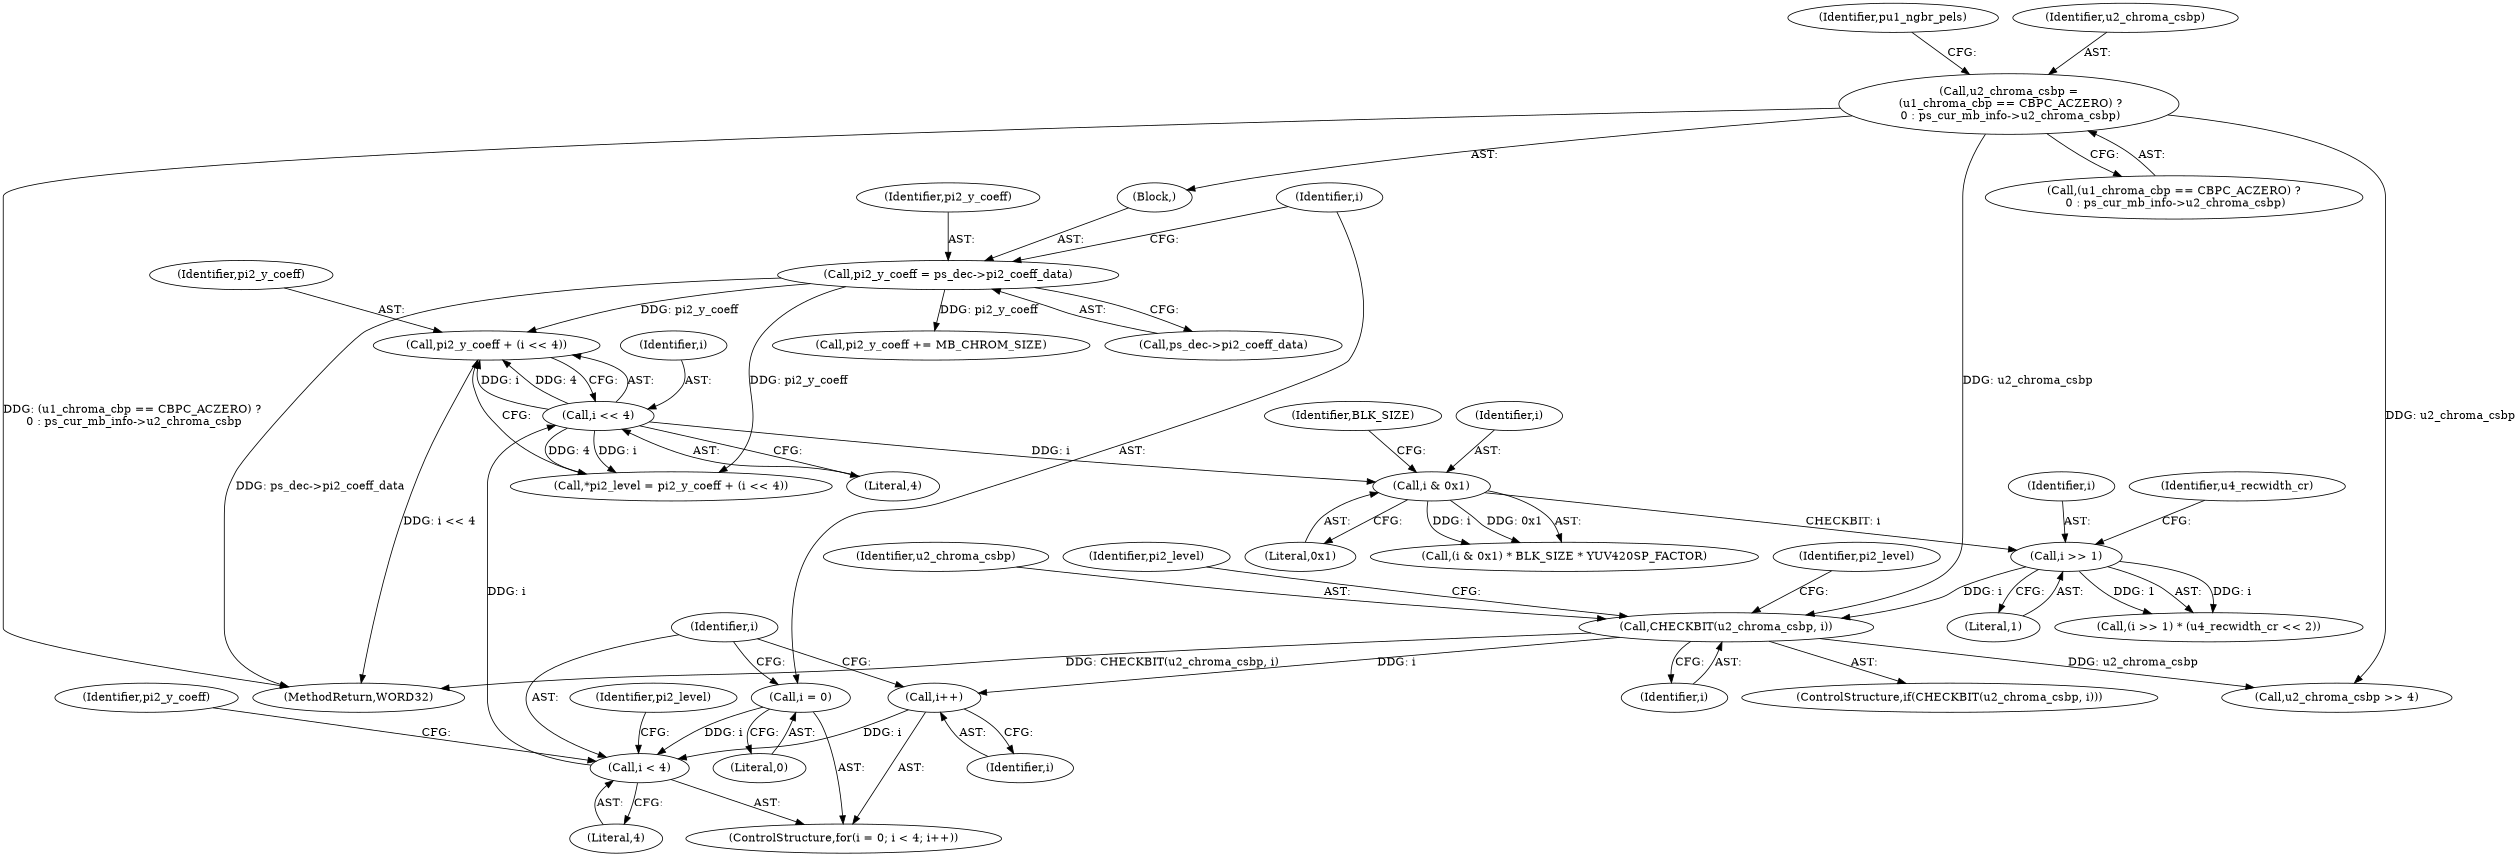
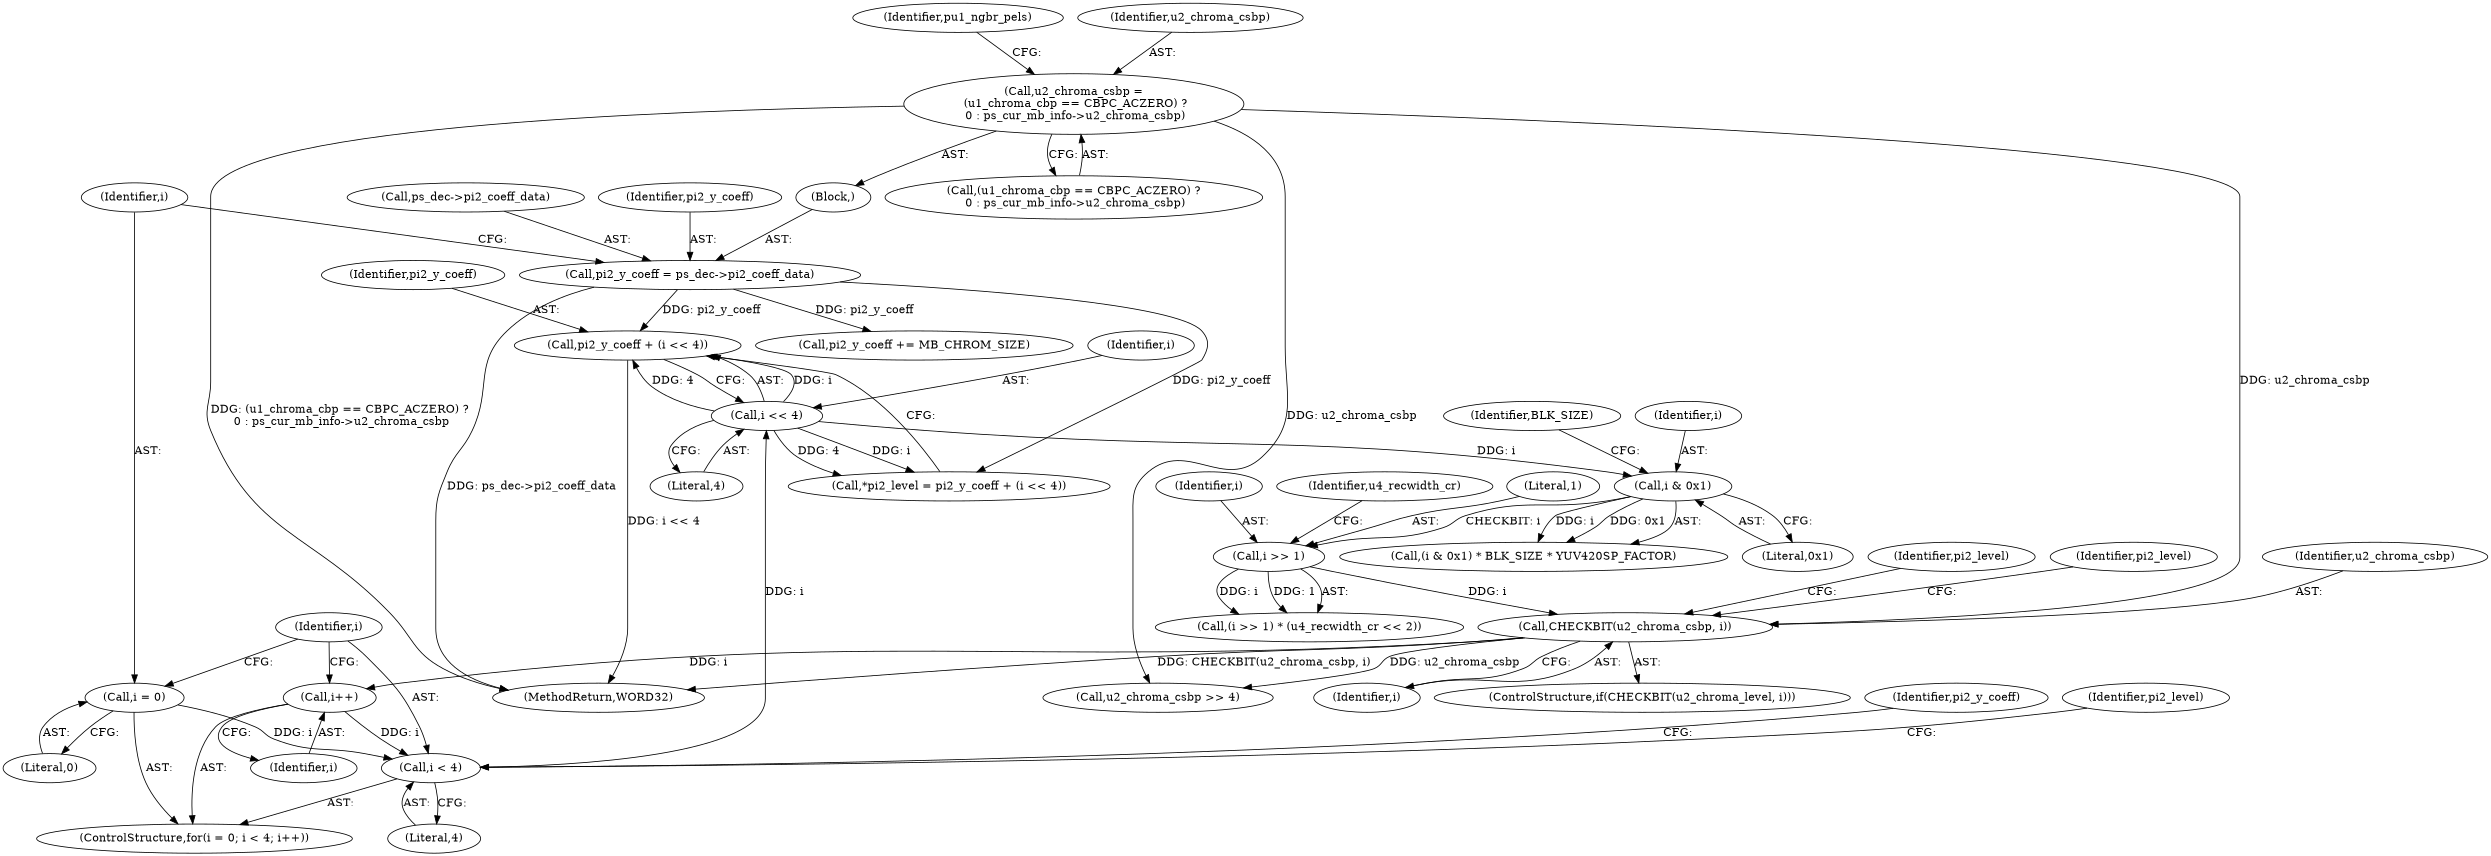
(1111, 304) -> none
(2017, 584) -> none
(1950, 698) -> (1642, 698)
